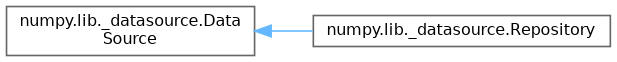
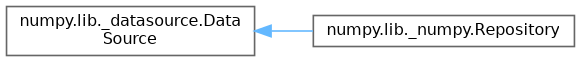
(462, 31) -> (444, 31)
